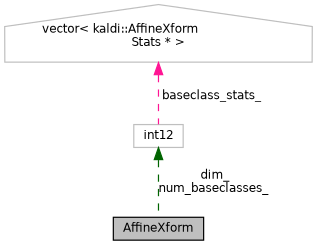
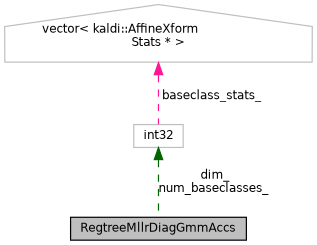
(158, 136) -> (158, 136)
(158, 229) -> (158, 229)
